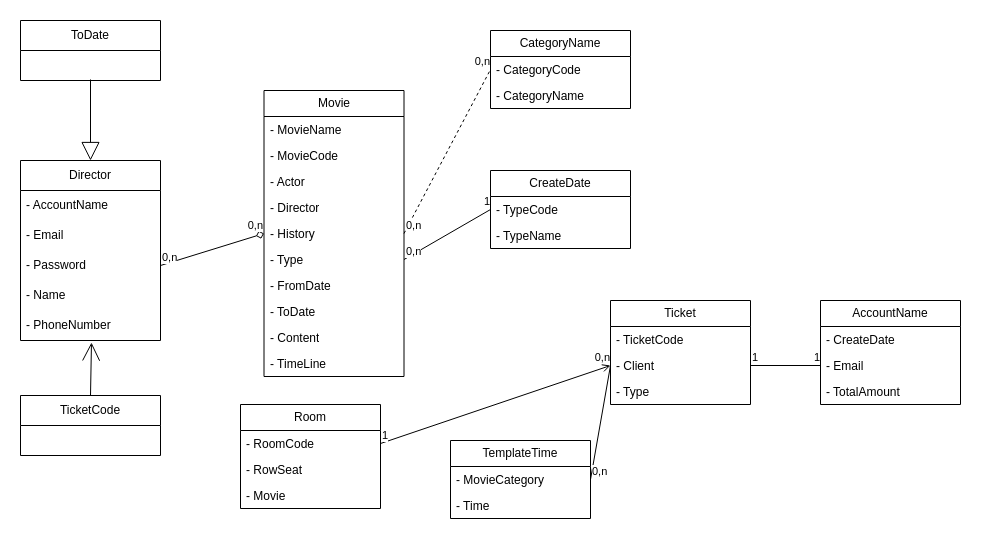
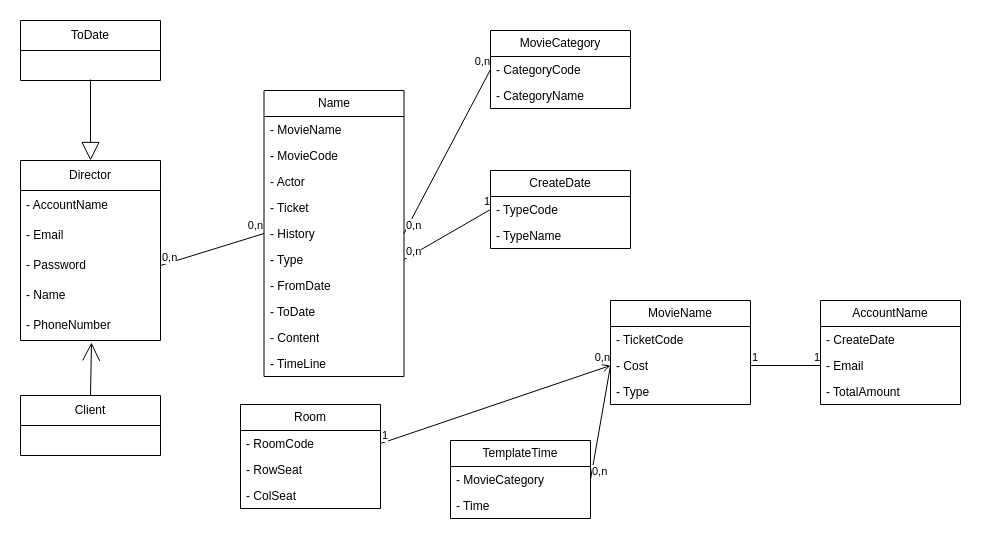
(561, 44) -> (561, 44)
(335, 104) -> (335, 104)
(451, 145) -> (451, 145)
(301, 209) -> (294, 209)
(256, 236) -> (259, 235)
(681, 314) -> (681, 314)
(639, 367) -> (635, 367)
(91, 411) -> (91, 411)
(267, 497) -> (274, 497)
